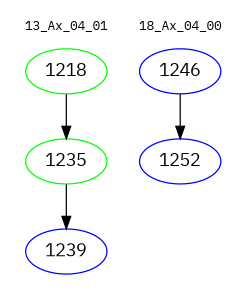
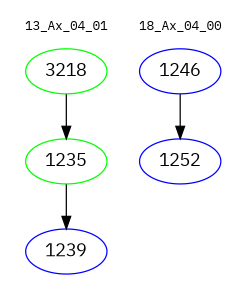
(66, 71) -> (66, 71)
